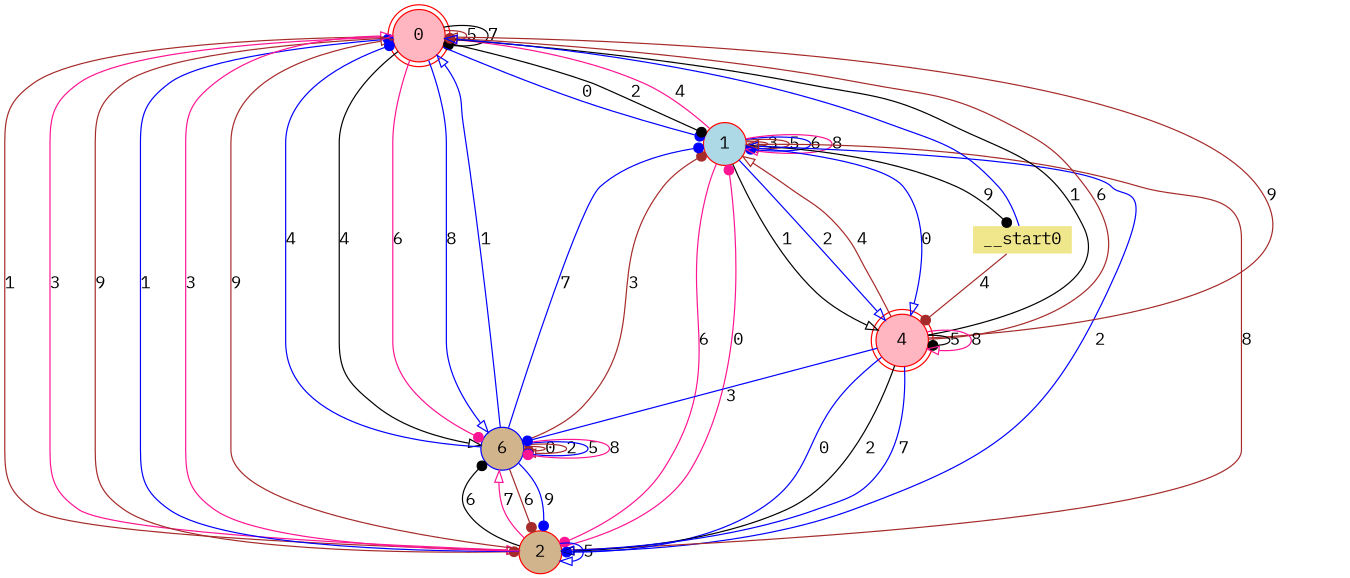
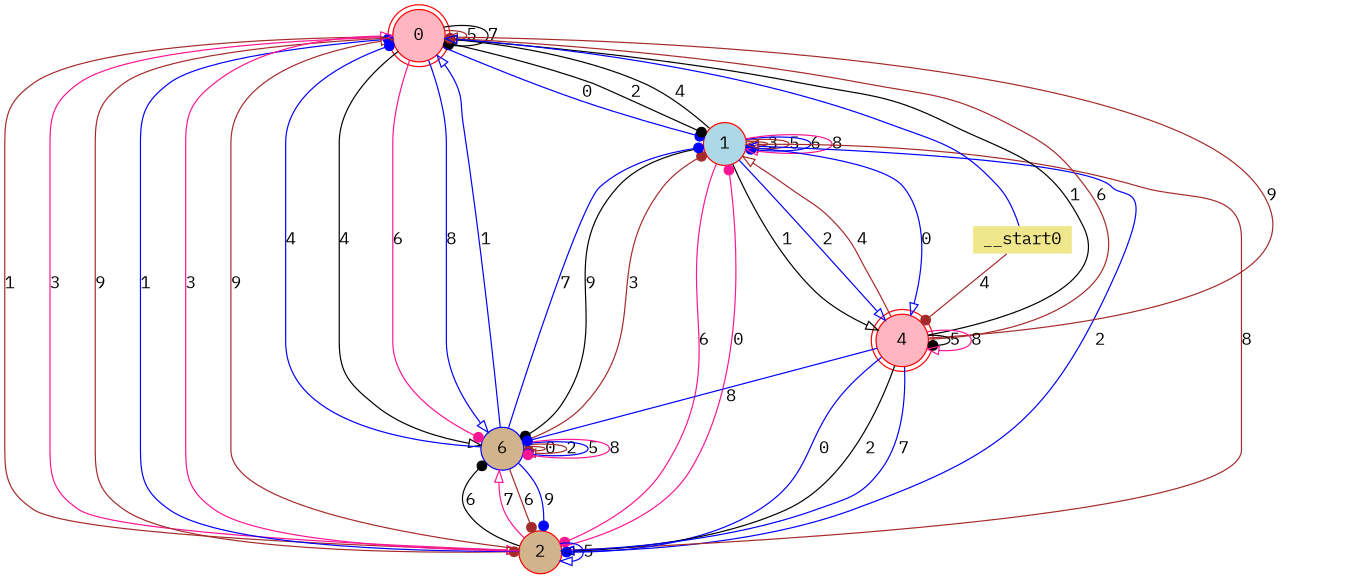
(591, 64) -> (591, 64)
(881, 163) -> (585, 268)
(731, 397) -> (731, 397)
